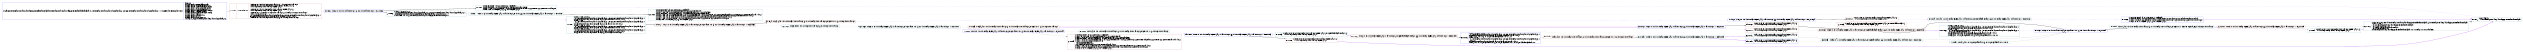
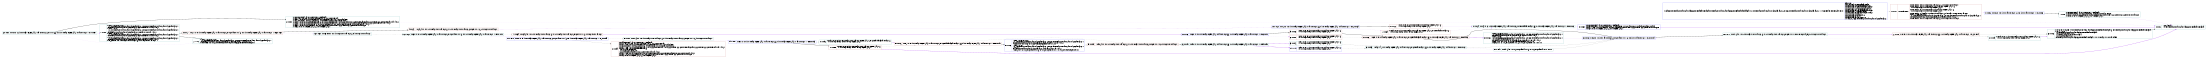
(385, 12) -> (190, 38)
